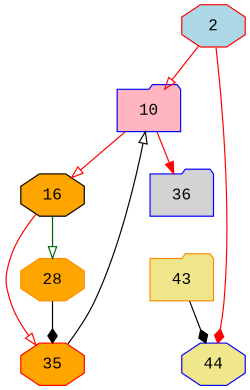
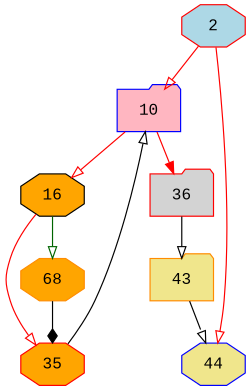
(226, 189) -> (226, 189)
(182, 195) -> (182, 195)
none -> (182, 232)
(53, 280) -> (53, 280)
(195, 315) -> (195, 315)
